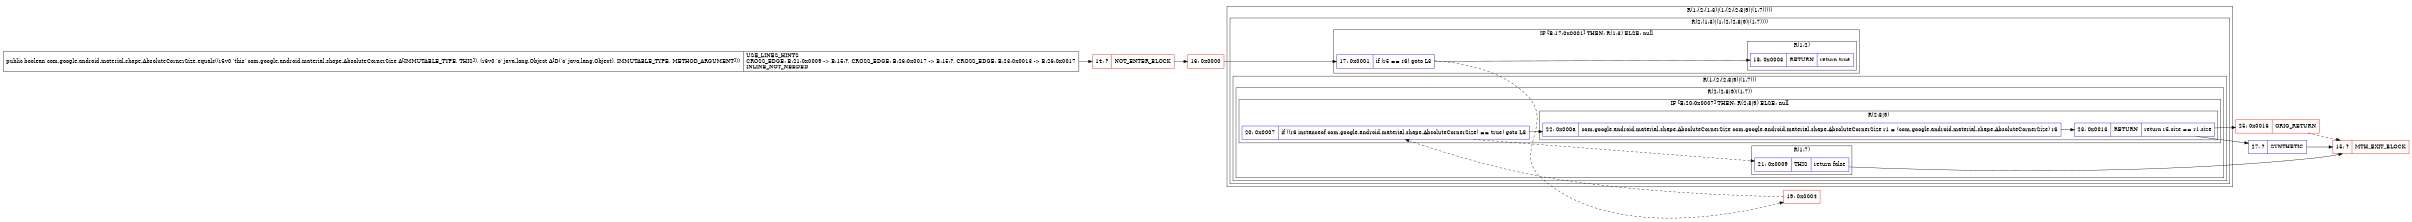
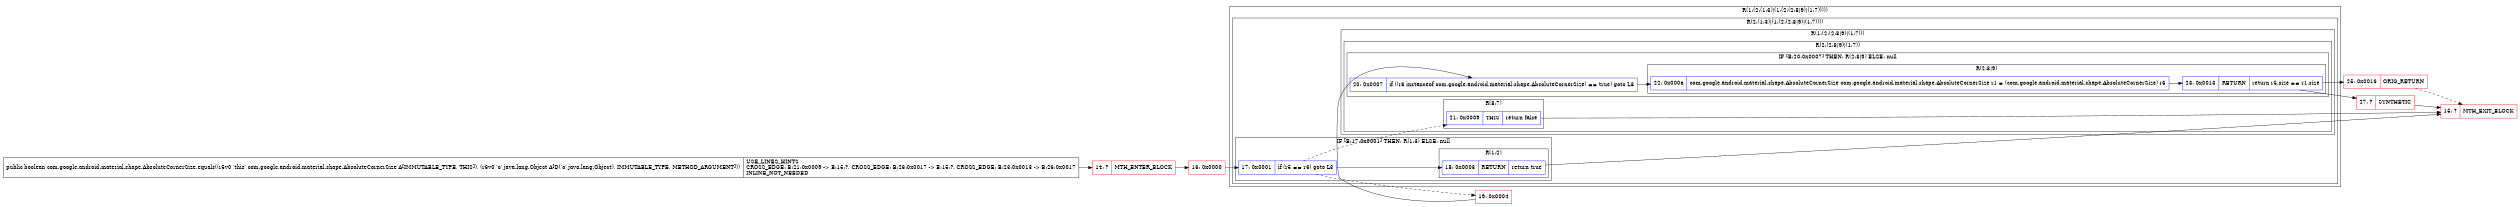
(1143, 61) -> (1143, 167)
none -> (1991, 141)
(2278, 147) -> (2386, 102)
(1612, 150) -> (1369, 140)
(1802, 150) -> (1494, 104)
(1641, 189) -> (1337, 128)
